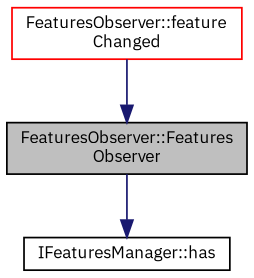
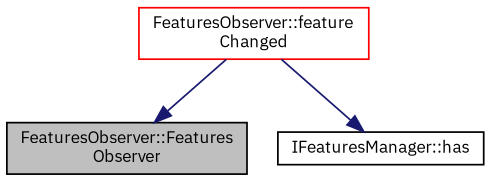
(127, 197) -> (316, 90)
